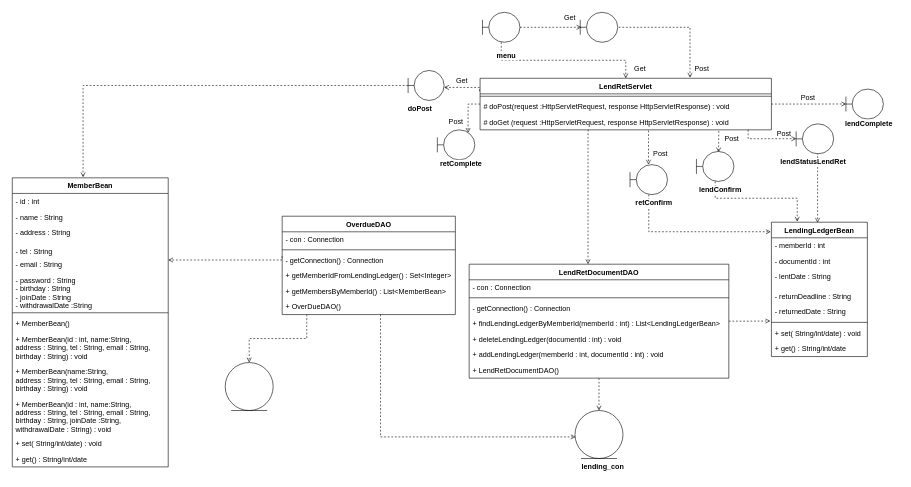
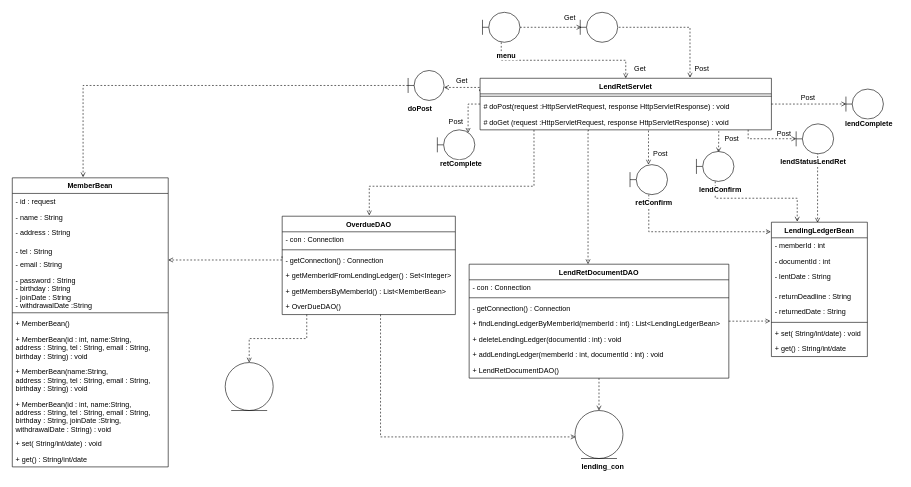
none -> (440, 186)
(30, 202) -> (39, 202)
